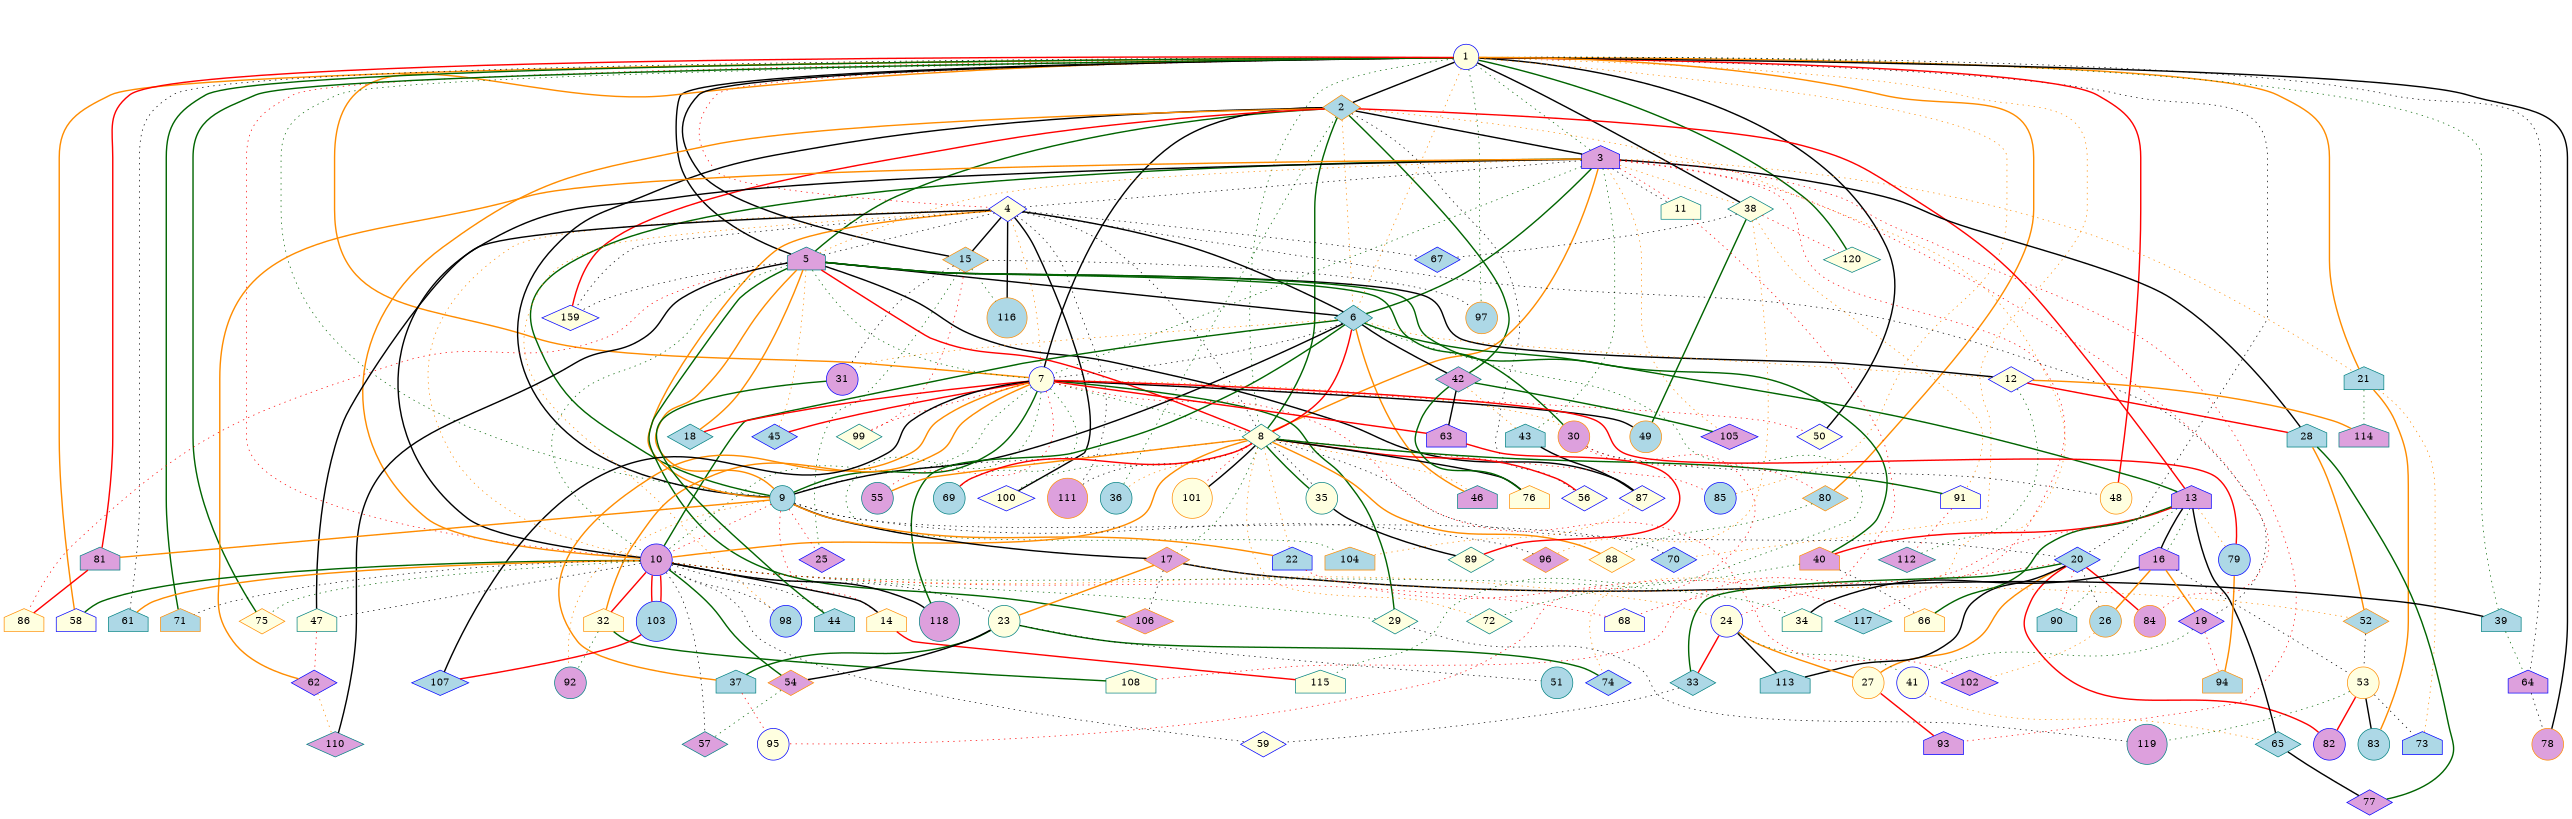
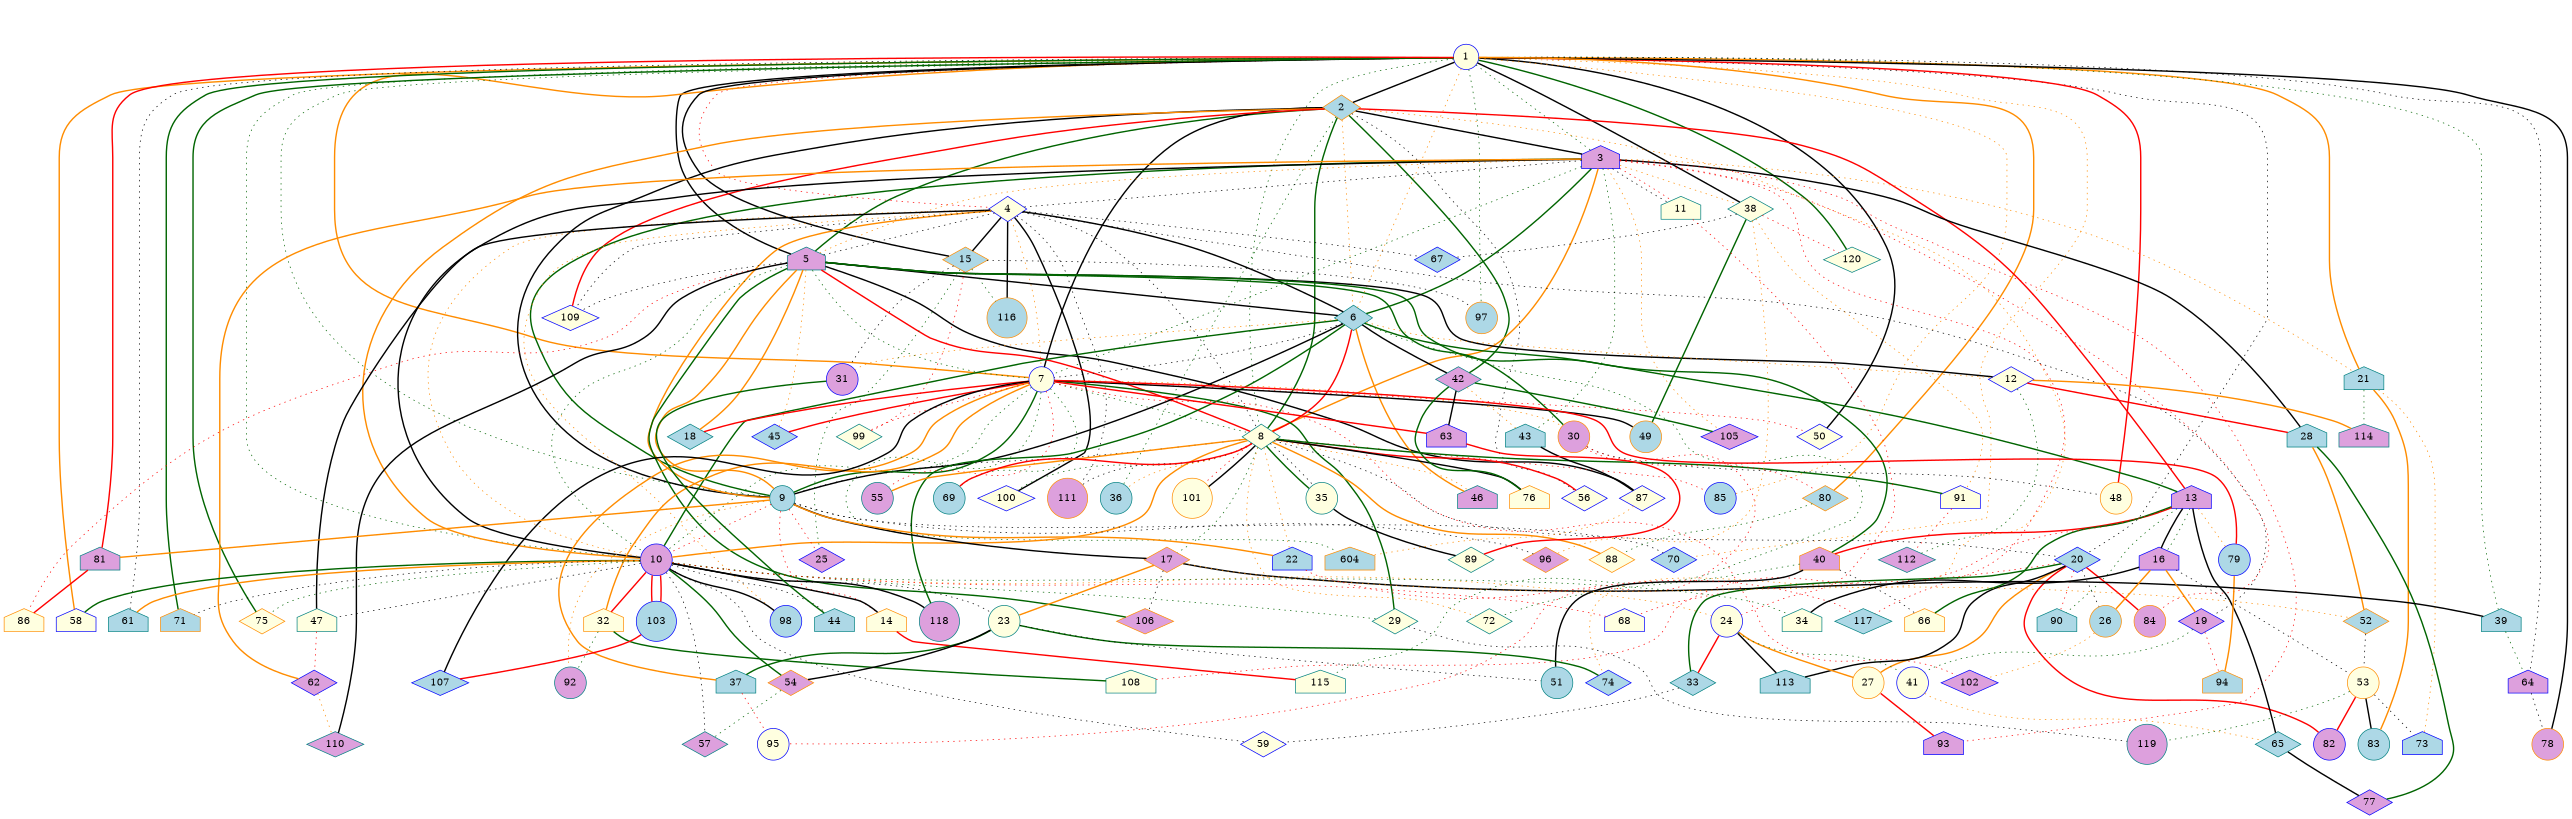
(285, 100) -> (285, 100)
(570, 318) -> (570, 318)
(1350, 560) -> (1350, 560)
none -> (1653, 582)
(723, 588) -> (723, 588)
